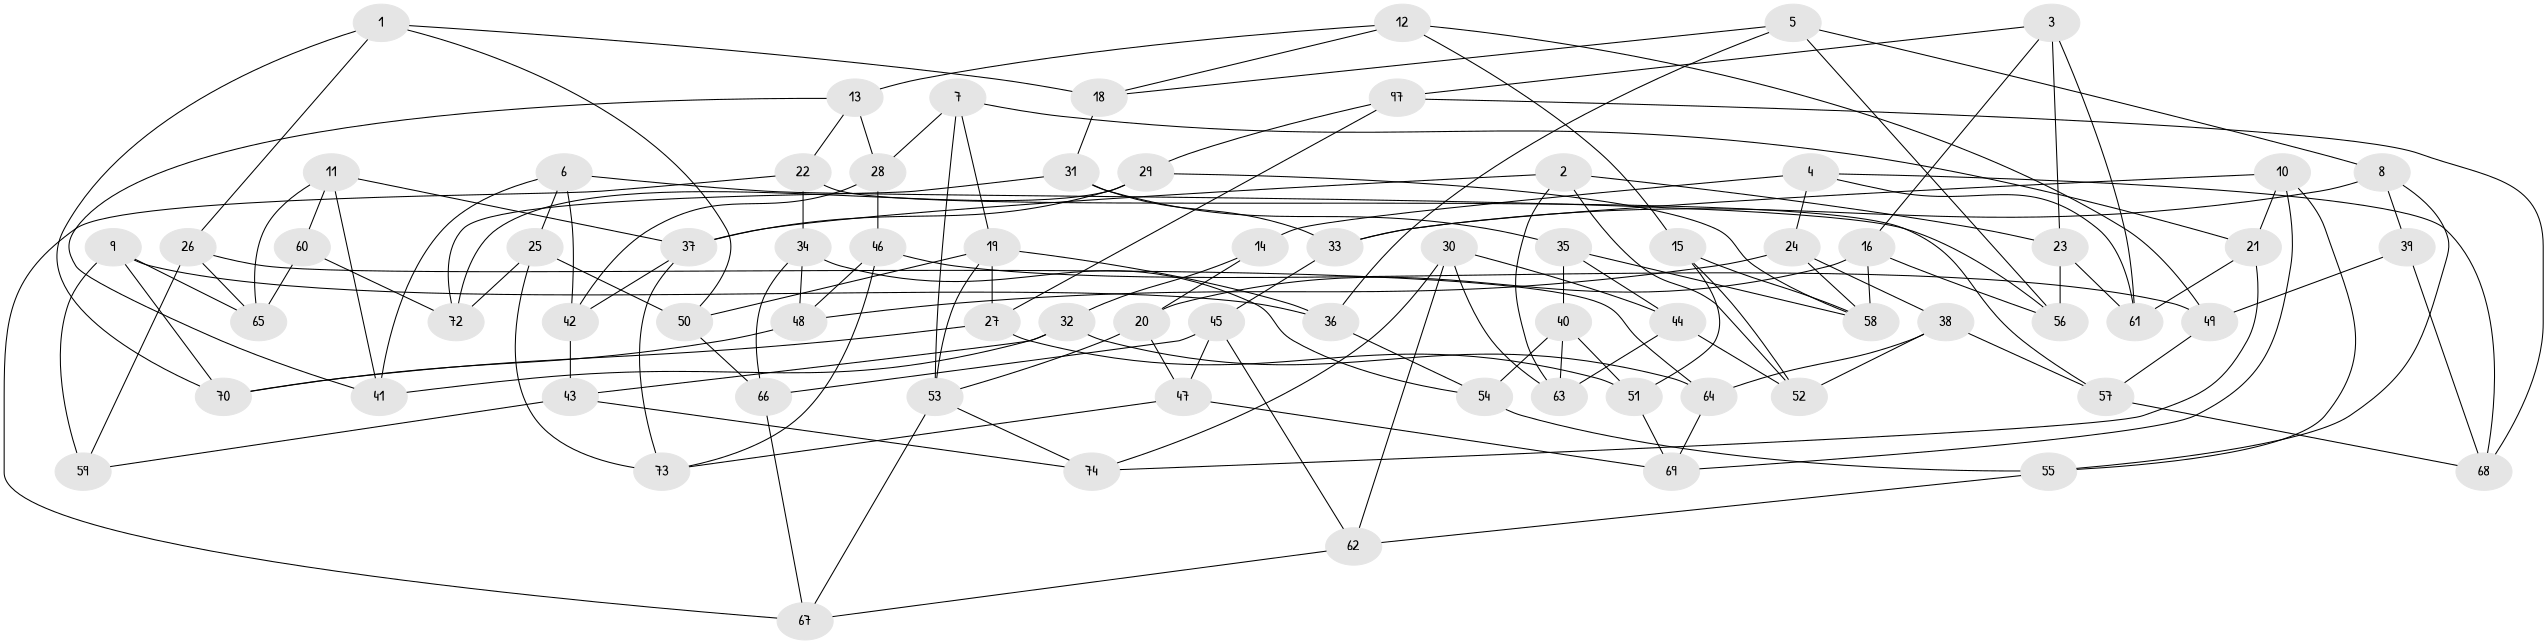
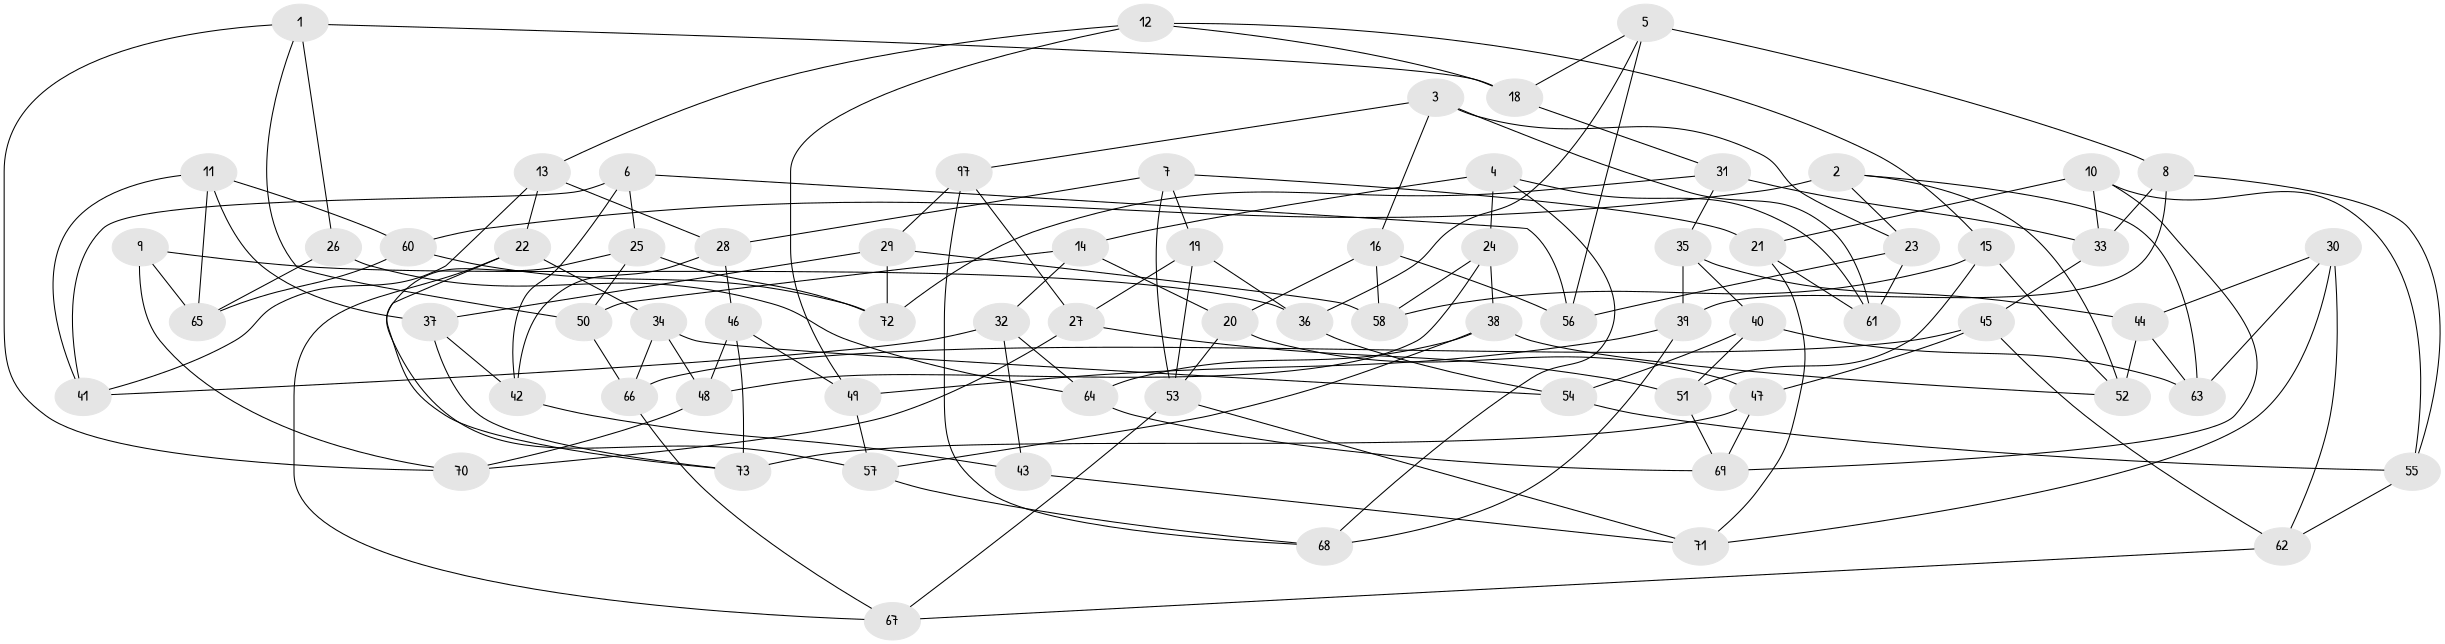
(1247, 190) -> (1088, 208)
(851, 282) -> (817, 279)
(1743, 291) -> (1683, 285)
(83, 472) -> none
(1092, 472) -> (1701, 546)
